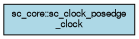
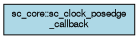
(69, 20) -> (69, 20)
